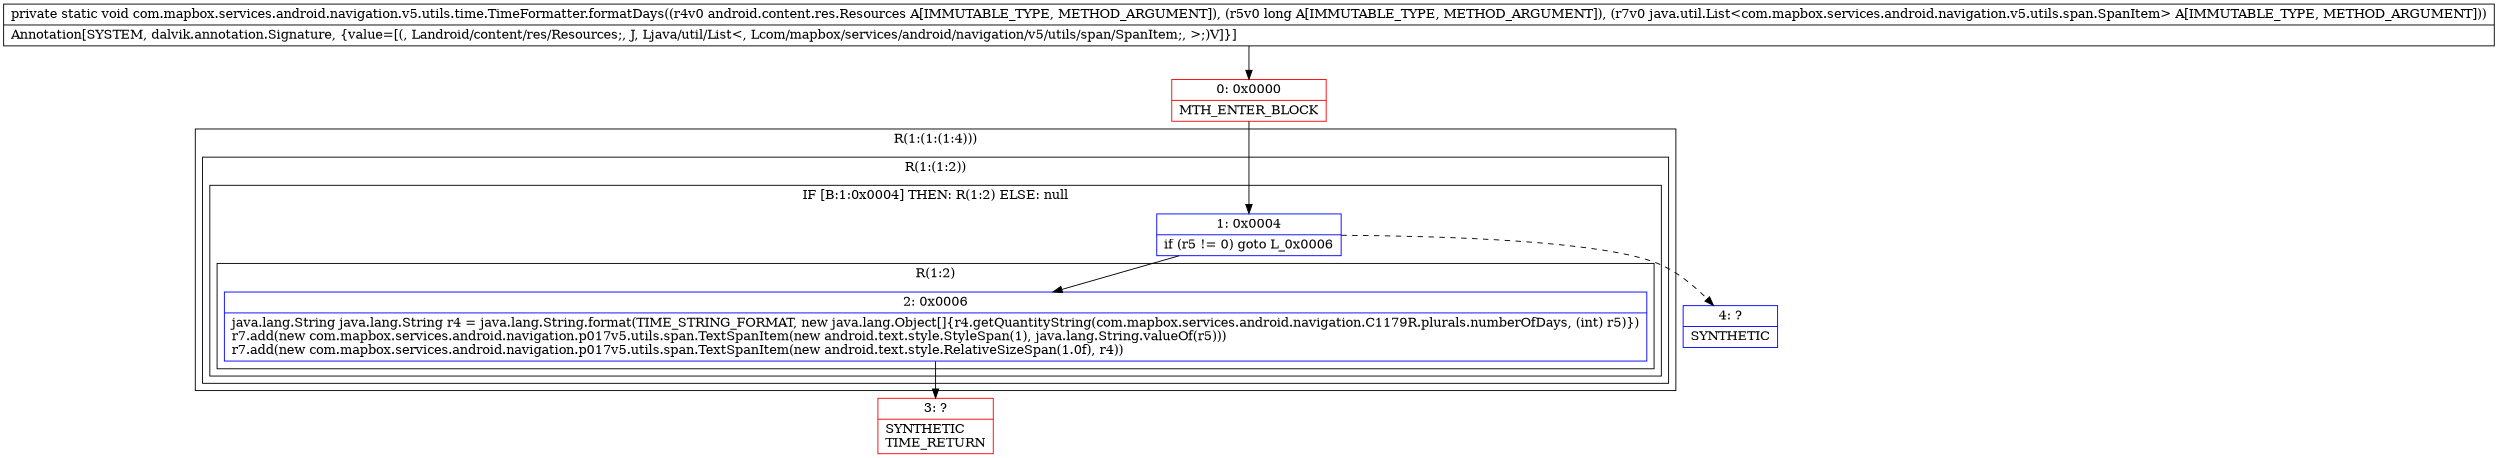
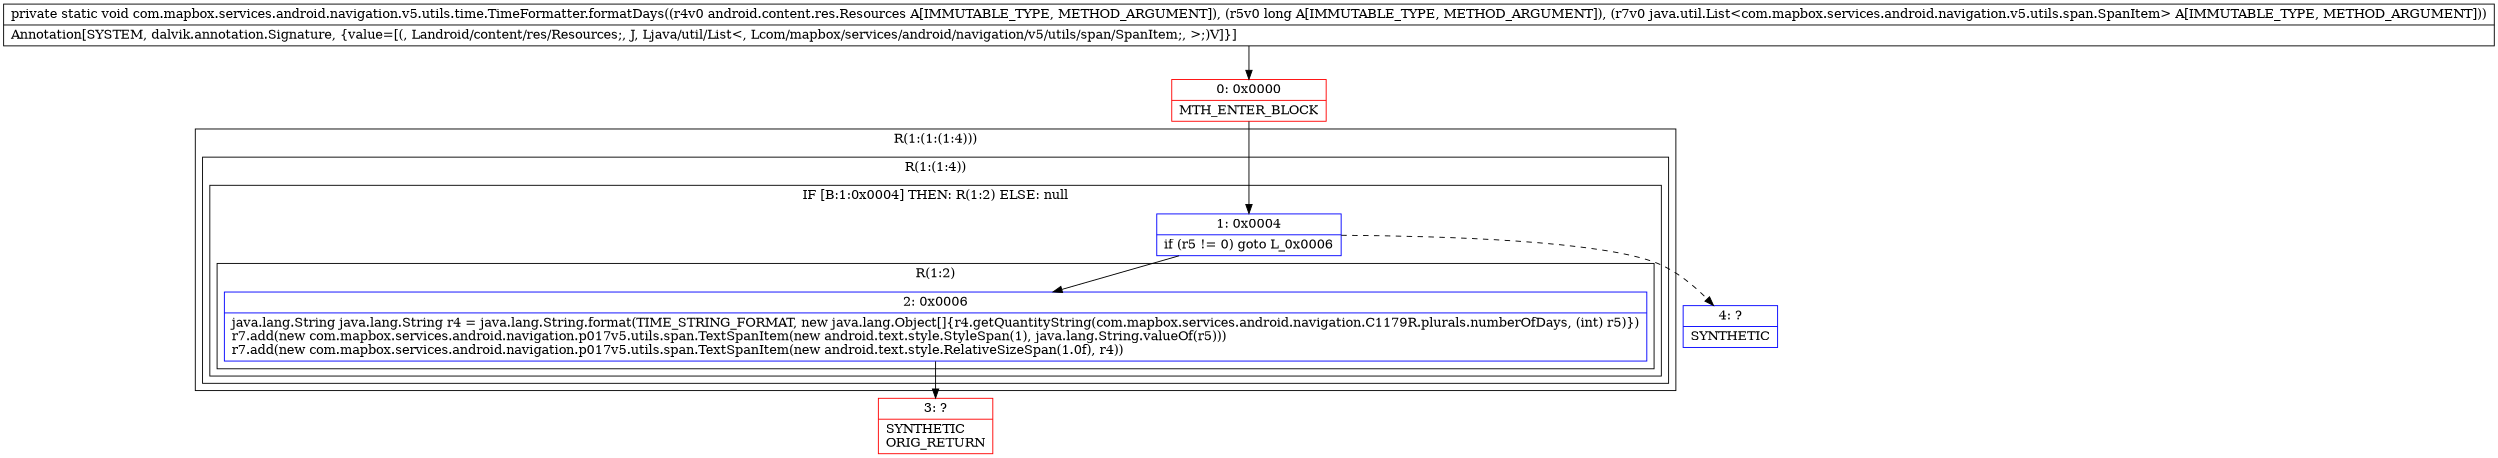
(936, 168) -> (936, 168)
(936, 443) -> (936, 443)
